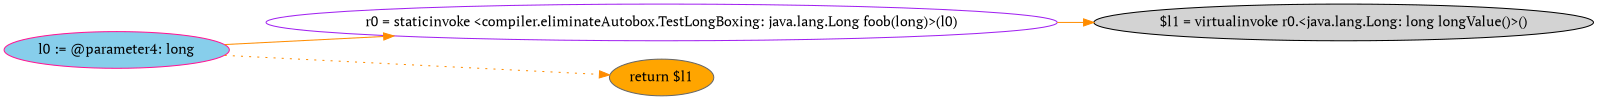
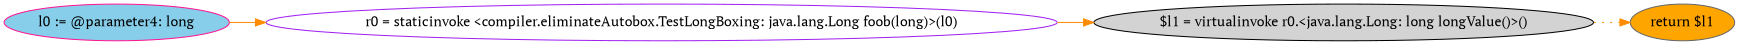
(412, 65) -> (1607, 22)
